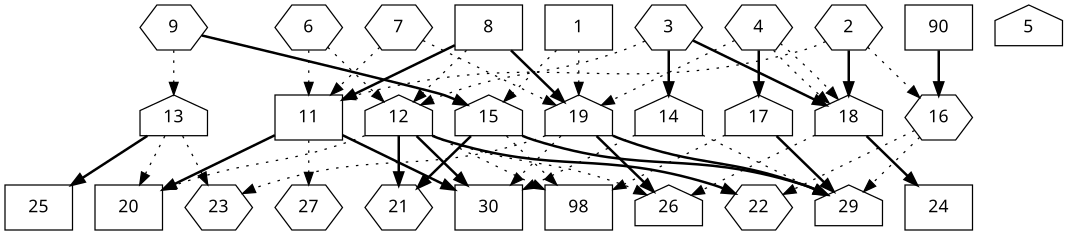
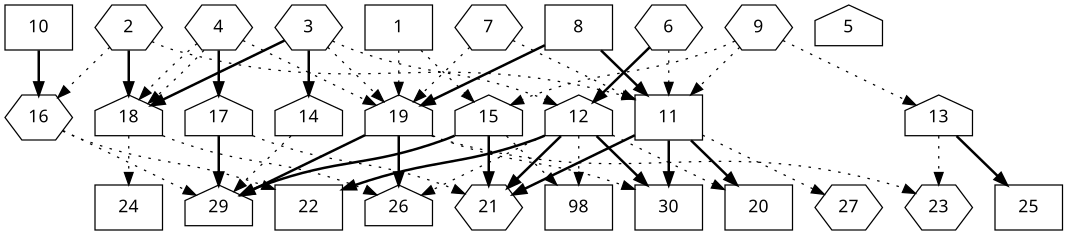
(939, 28) -> (39, 28)
(342, 61) -> (634, 62)
(329, 66) -> (640, 70)
none -> (347, 66)
none -> (720, 67)
(447, 69) -> none
(695, 150) -> (379, 167)
(155, 155) -> none
none -> (594, 155)
(887, 156) -> (129, 145)
(585, 160) -> none
(759, 208) -> (309, 208)
